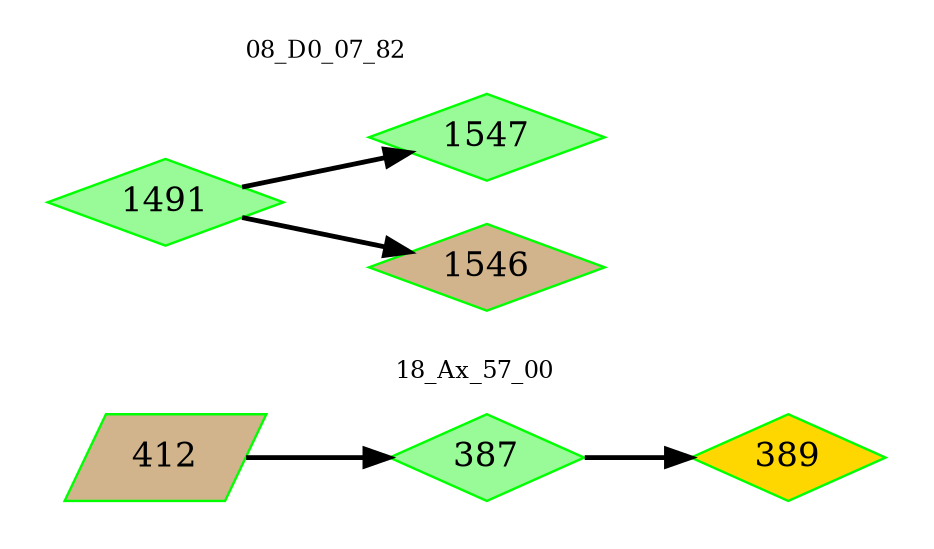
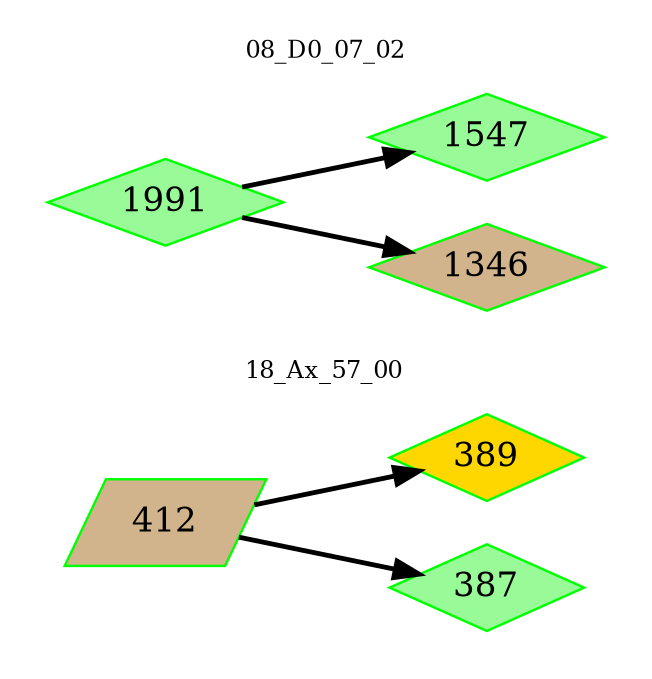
(326, 52) -> (326, 52)
(165, 202) -> (165, 202)
(487, 267) -> (487, 267)
(625, 458) -> (325, 490)
